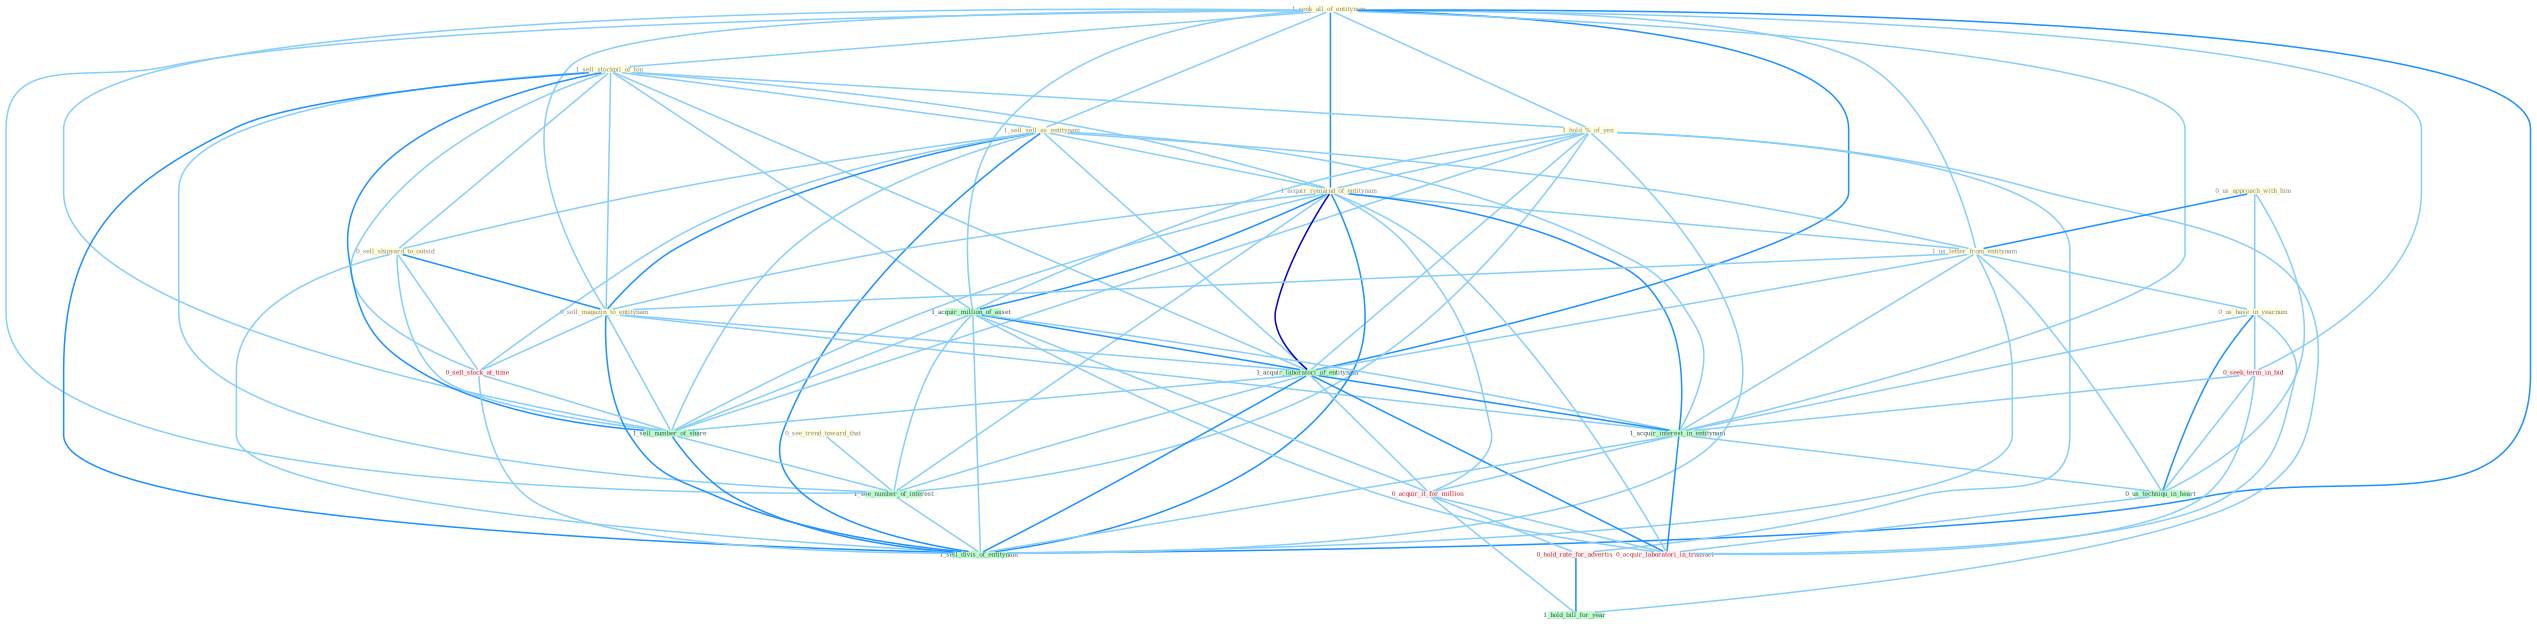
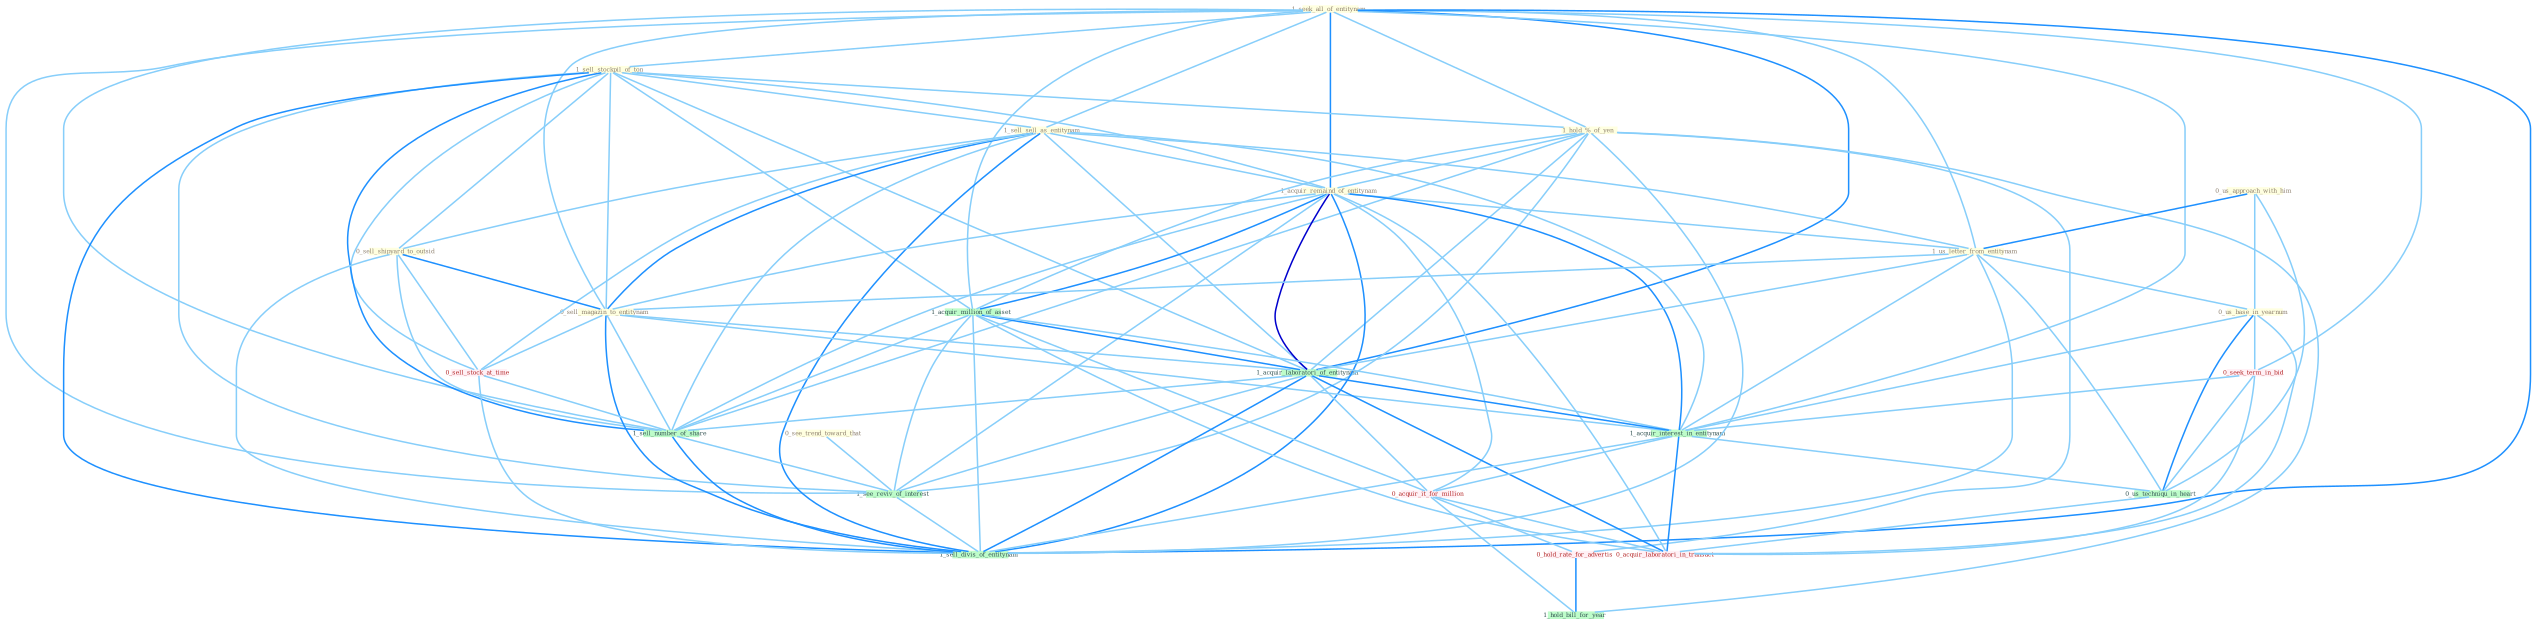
(894, 494) -> (894, 494)
